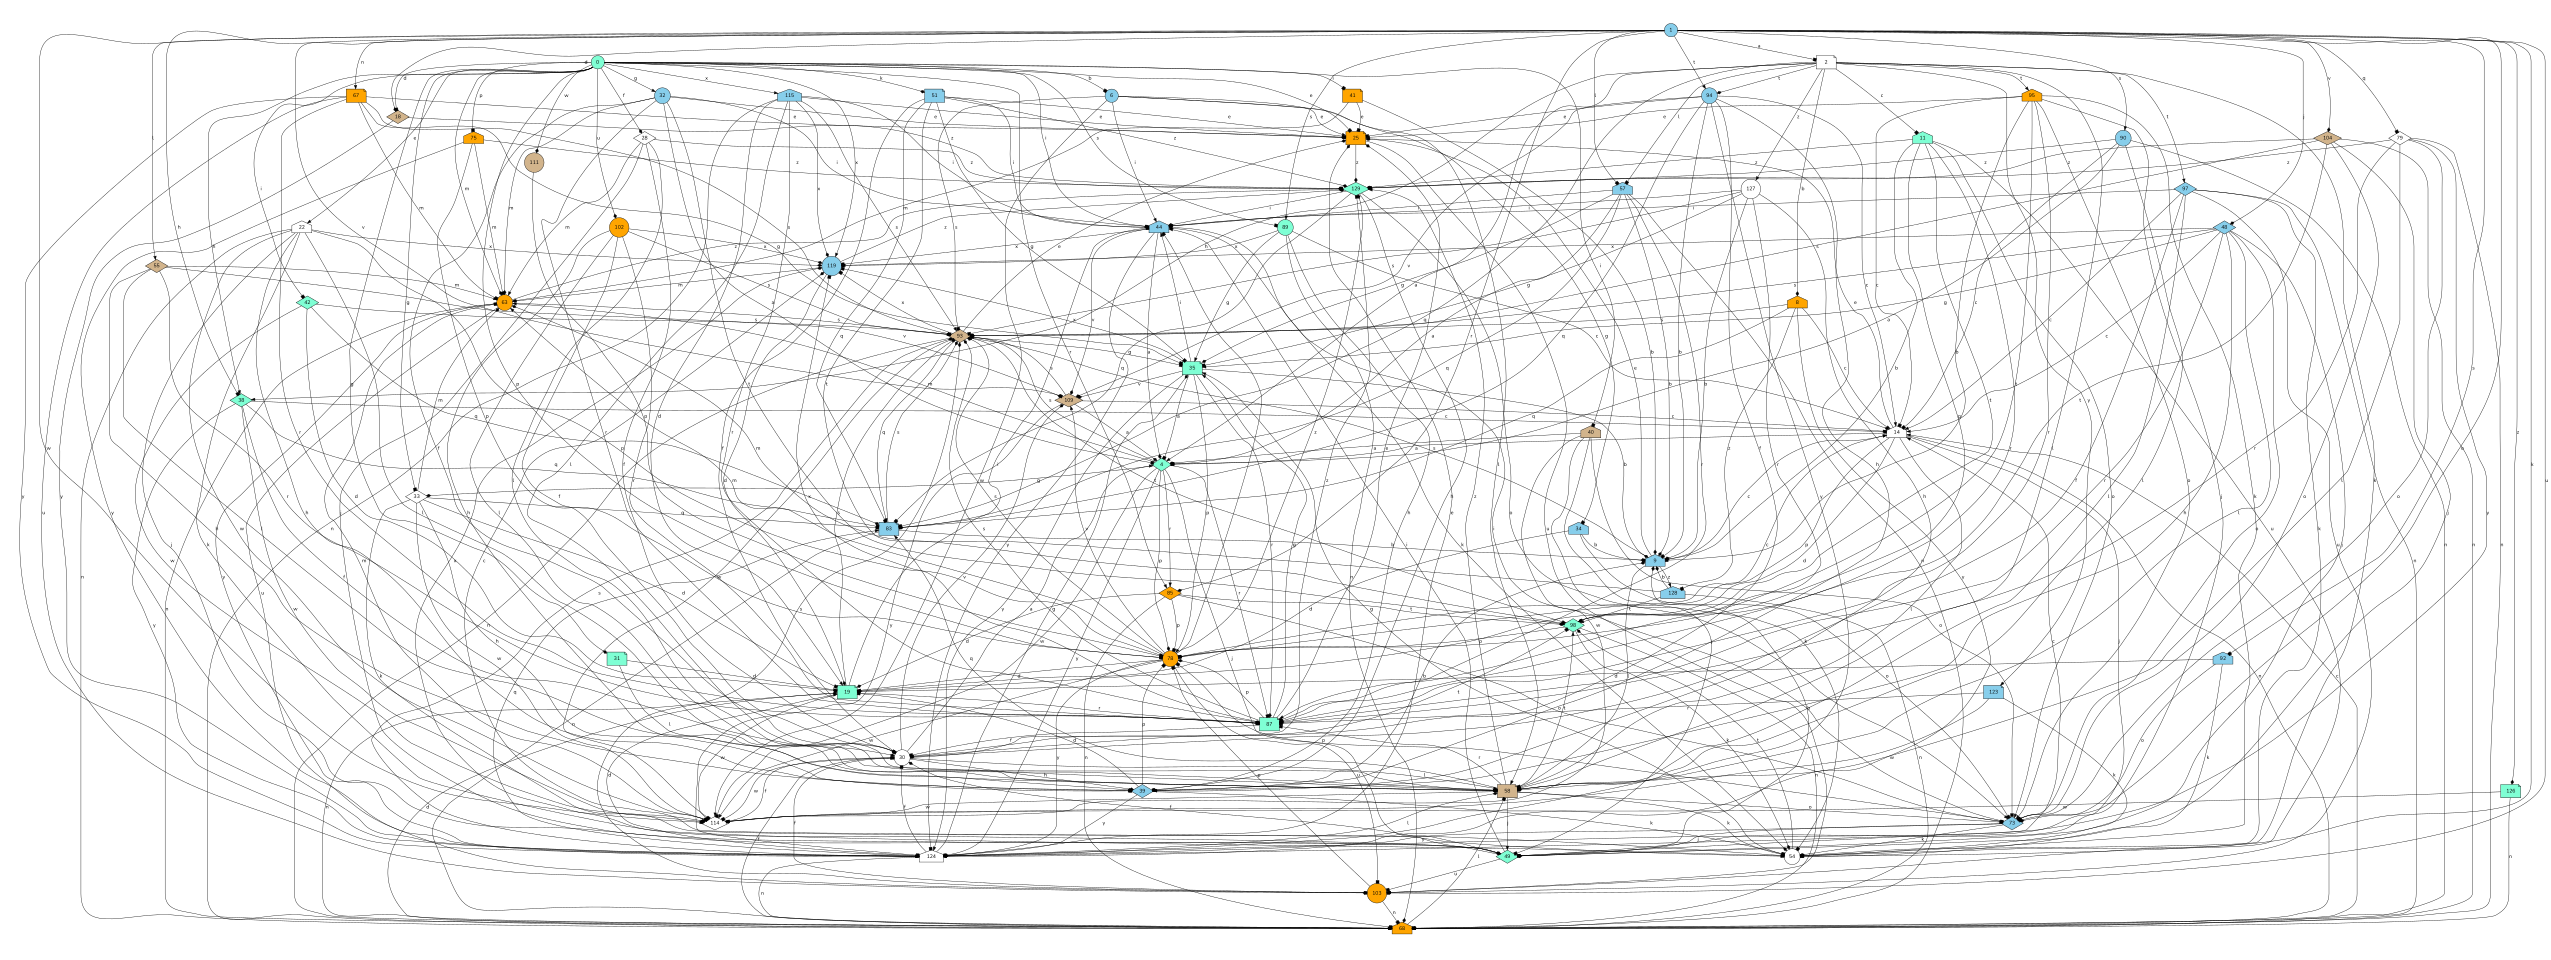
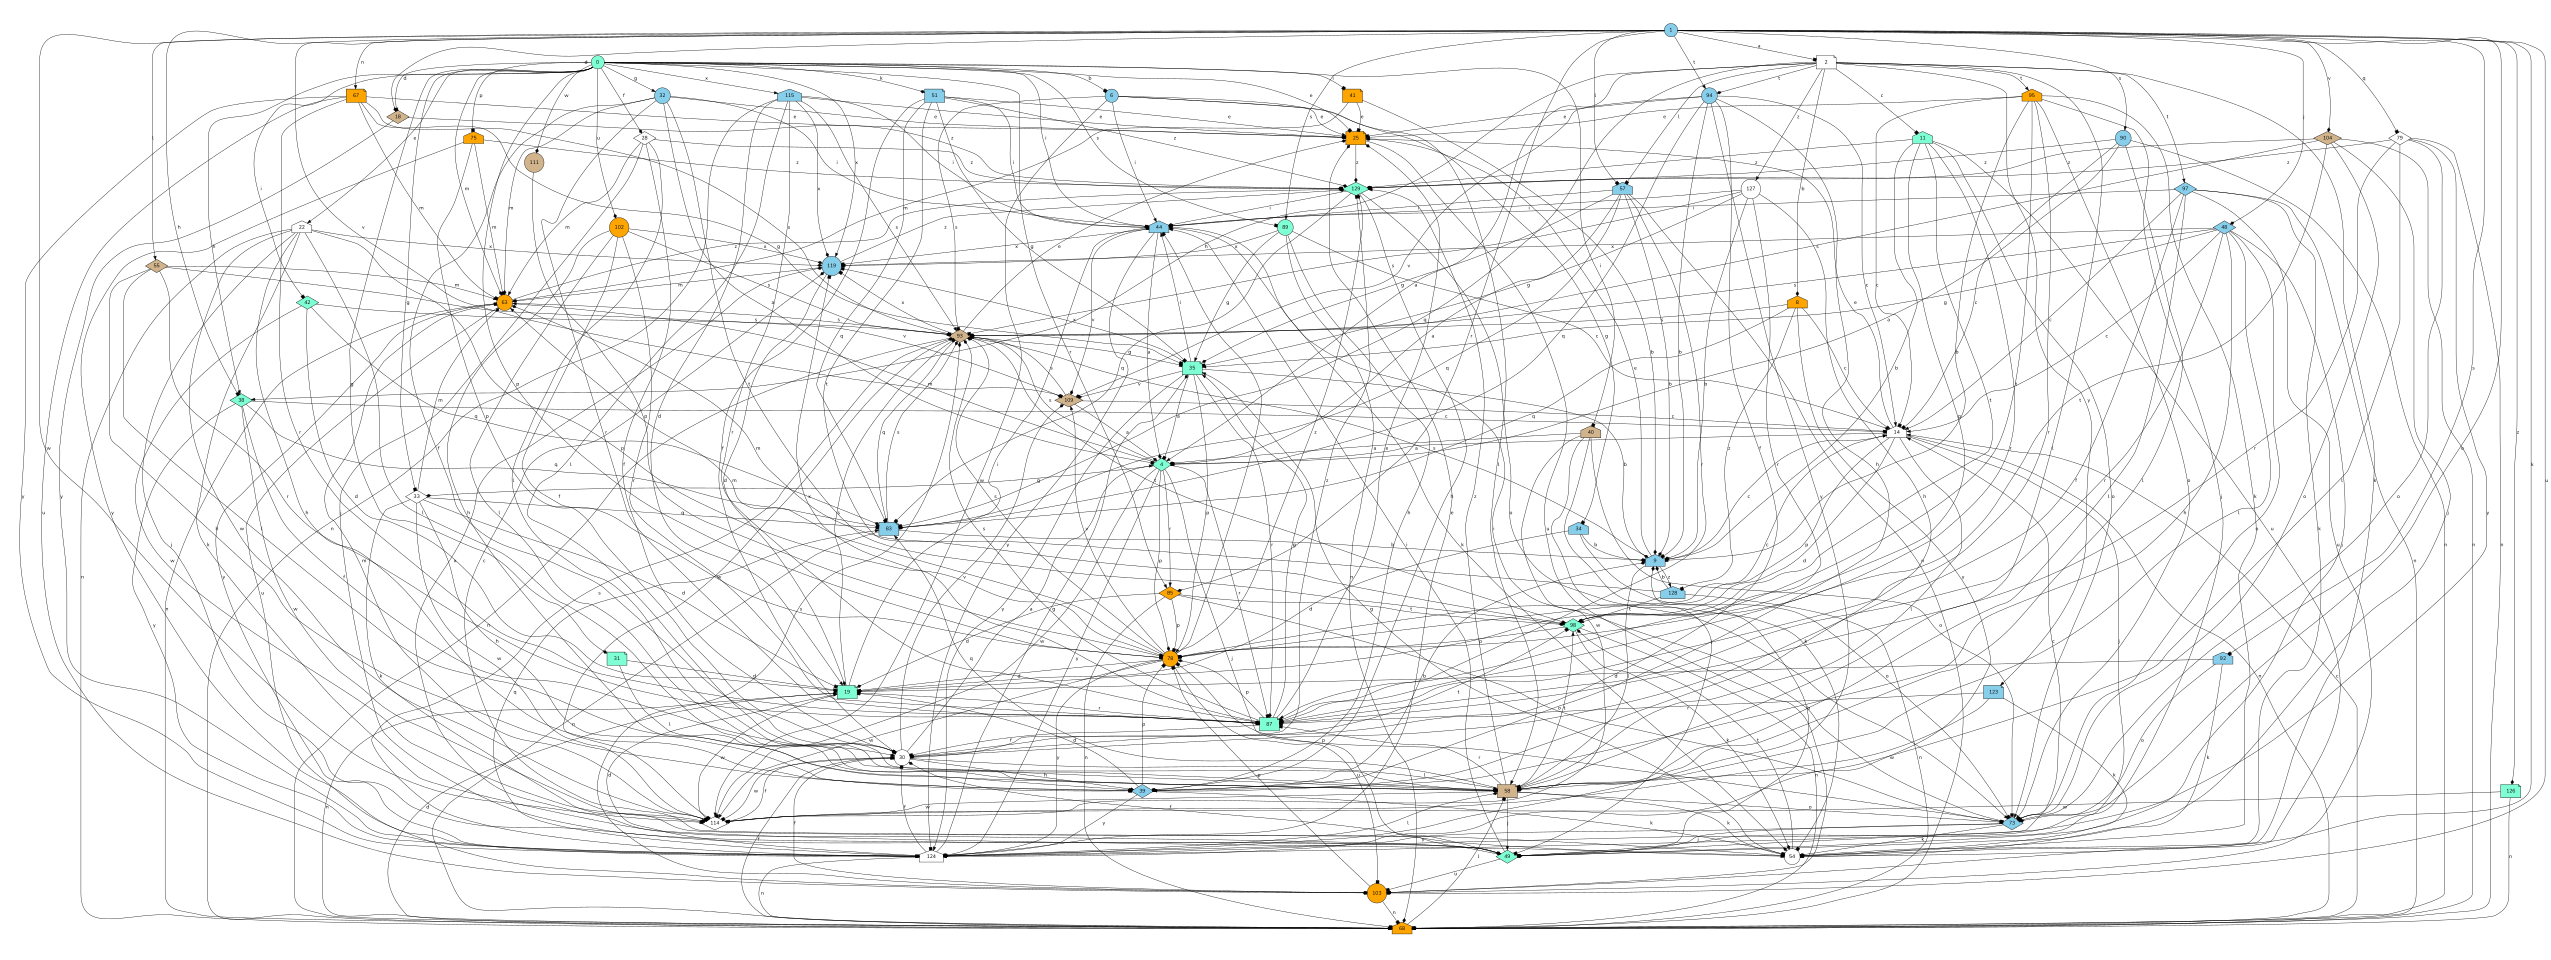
(755, 719) -> none
